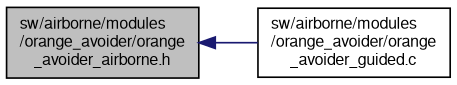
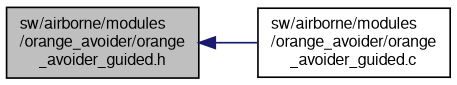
(103, 43) -> (103, 43)
